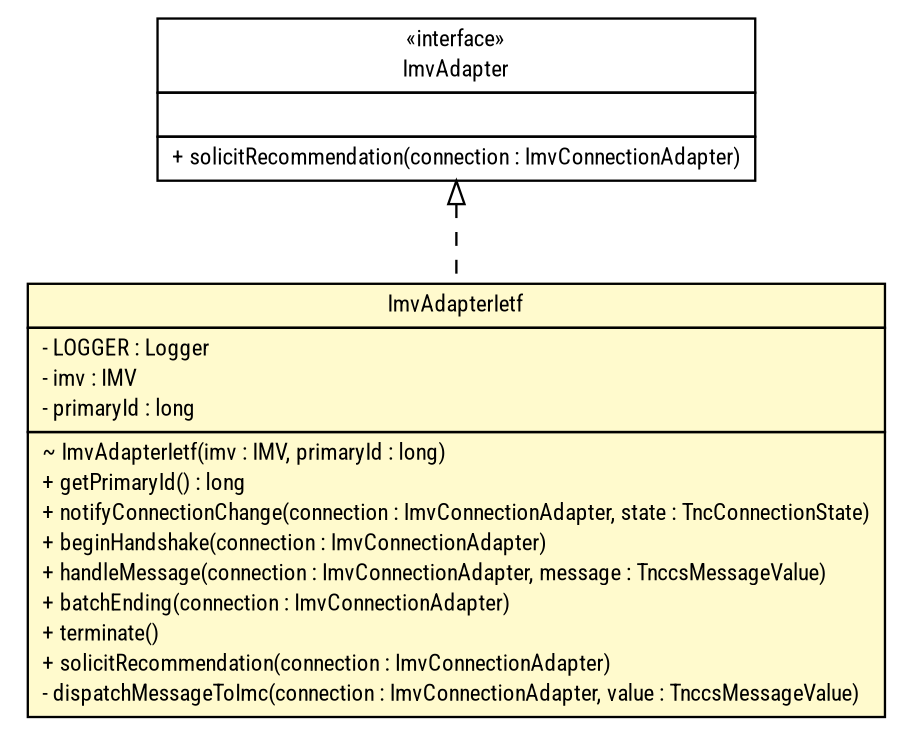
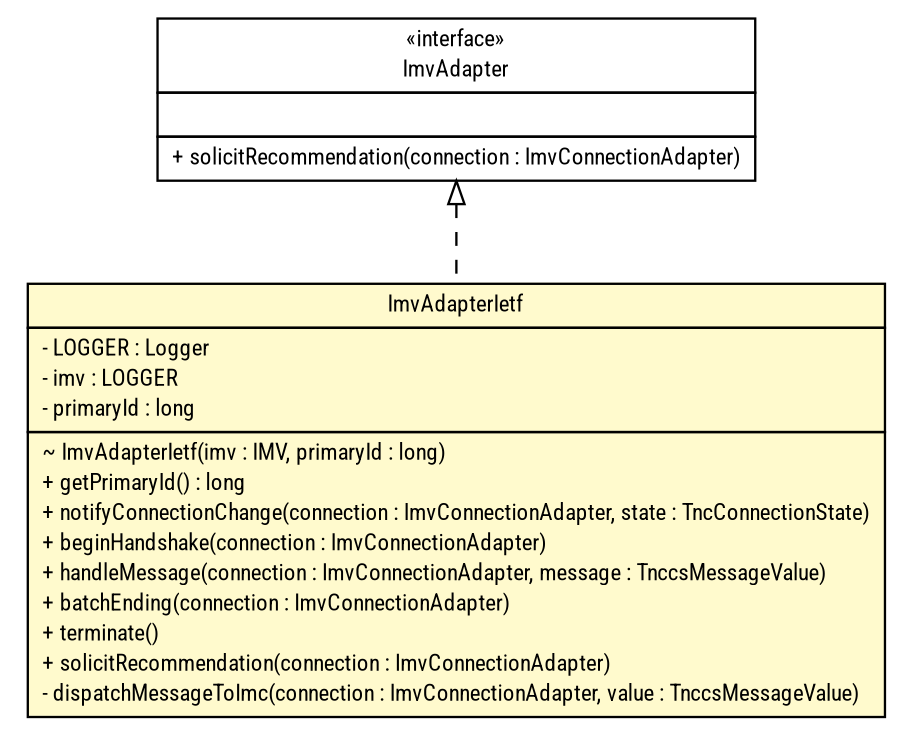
(90, 379) -> (111, 379)
